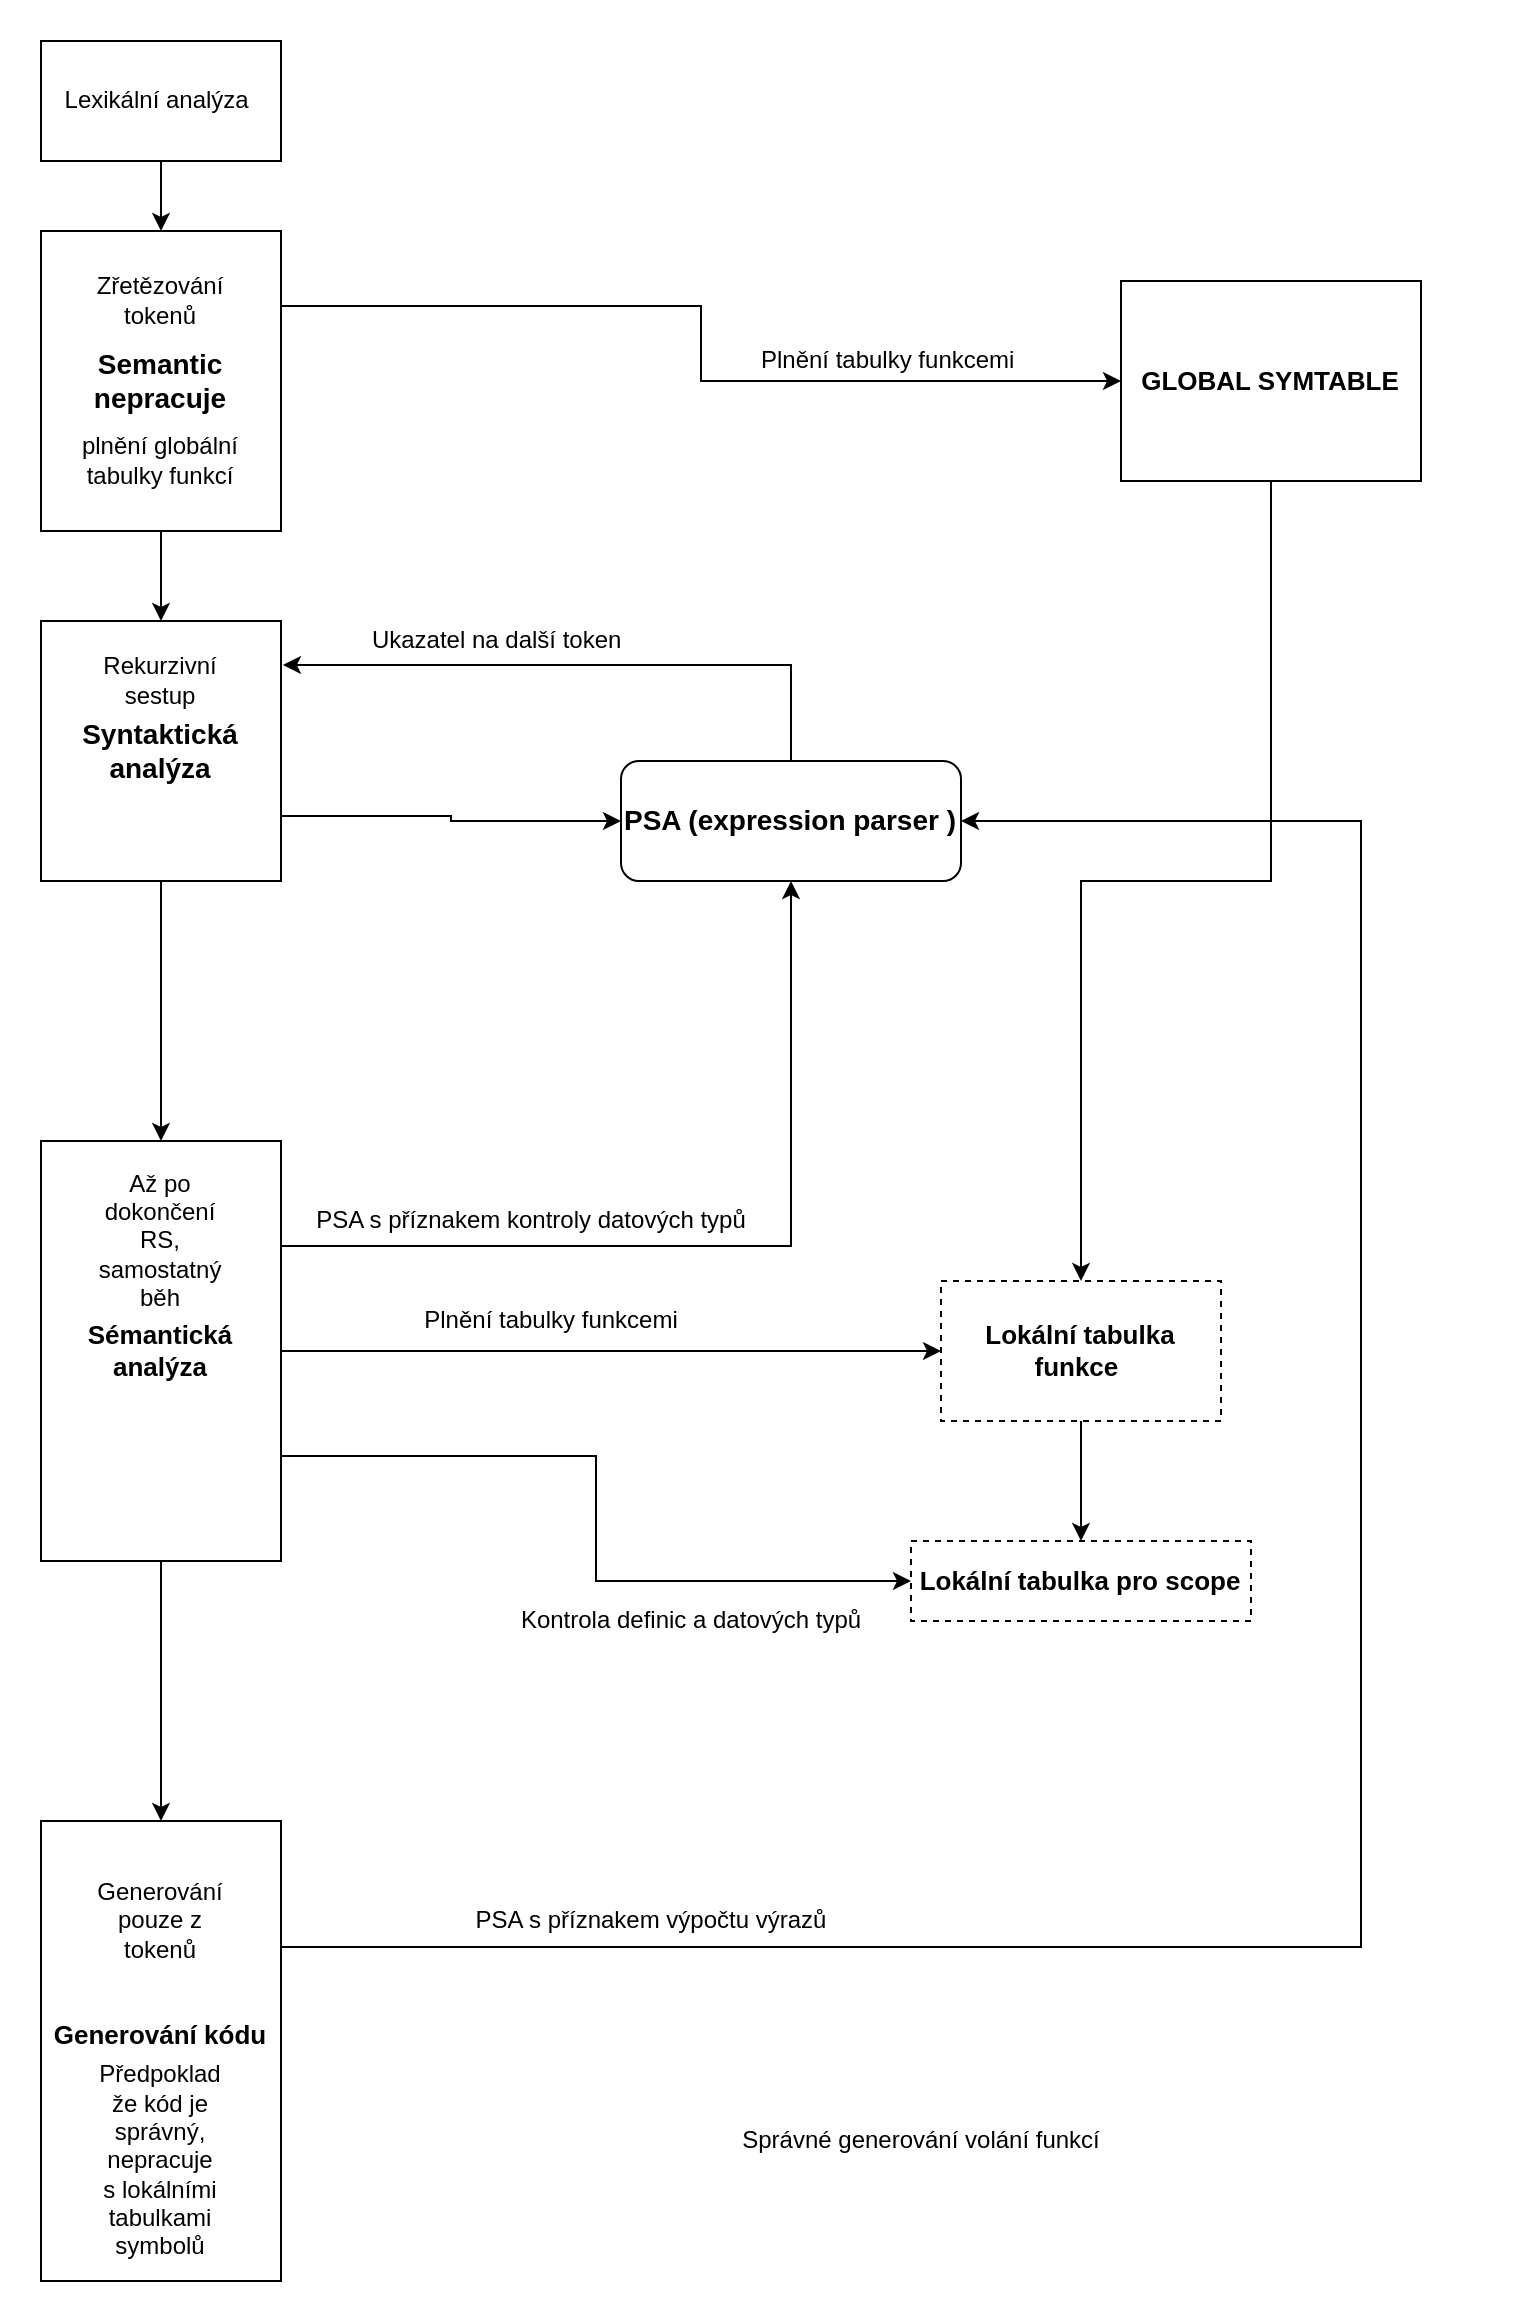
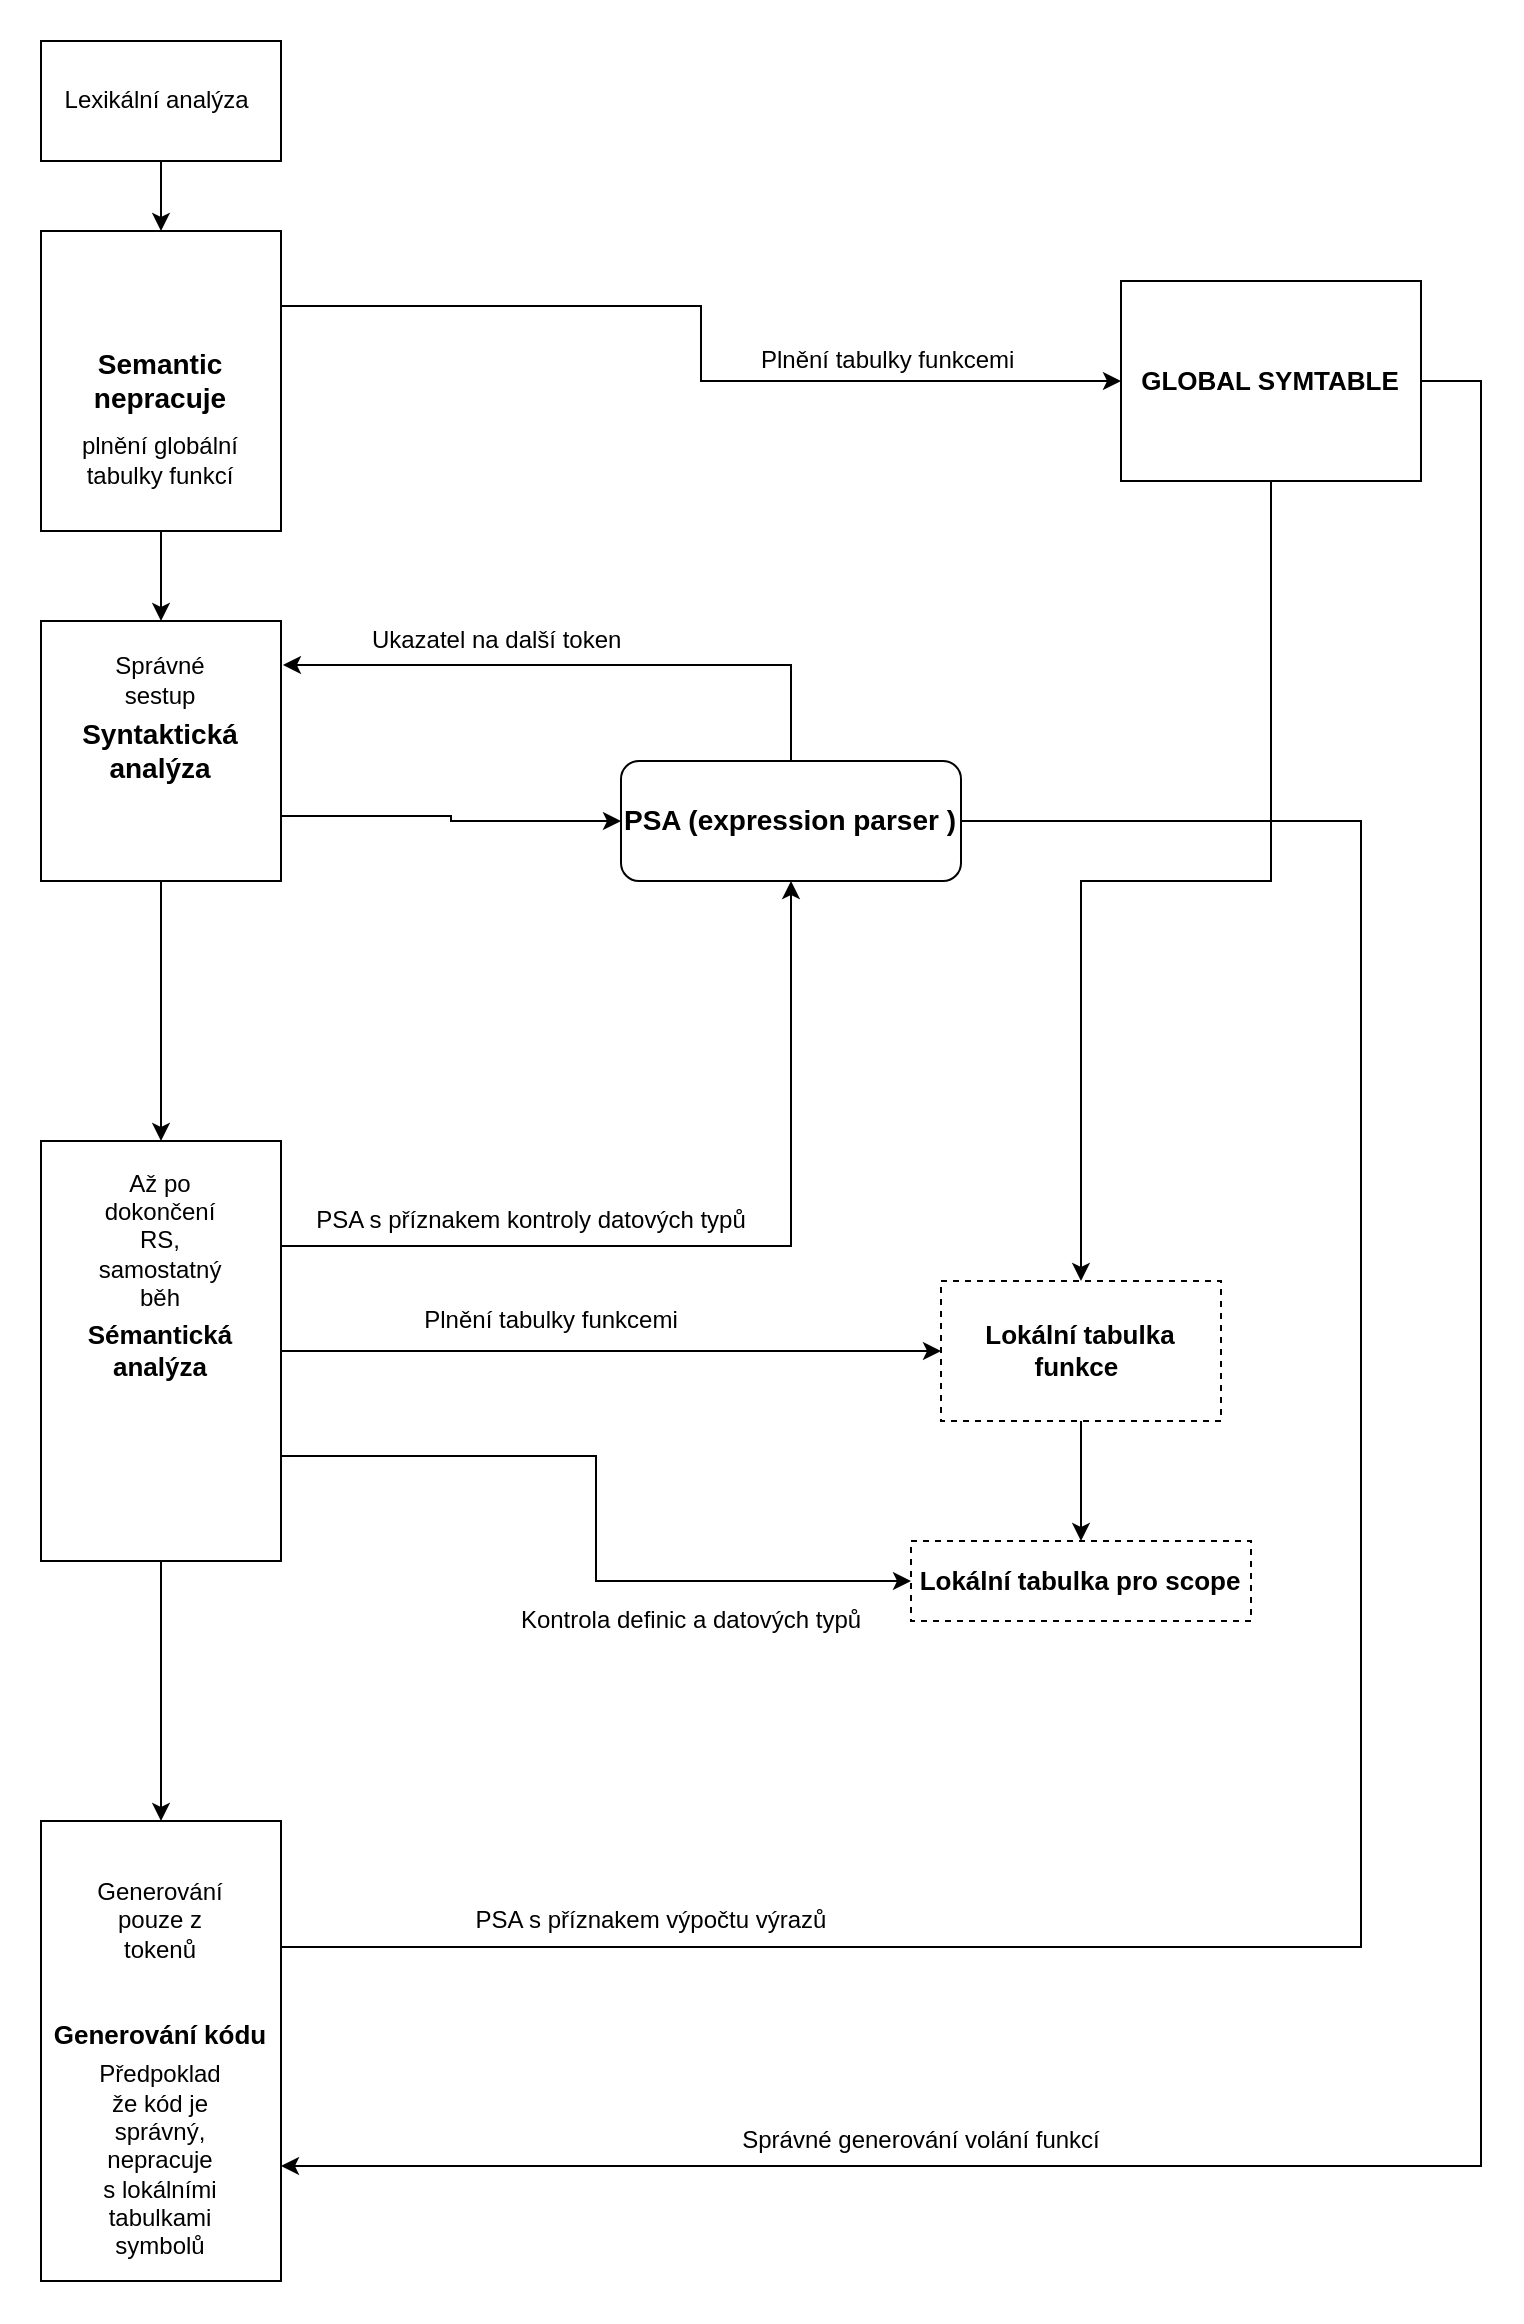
(161, 301) -> none
(161, 681) -> (161, 681)
(976, 821) -> (970, 821)
none -> (1481, 1837)
